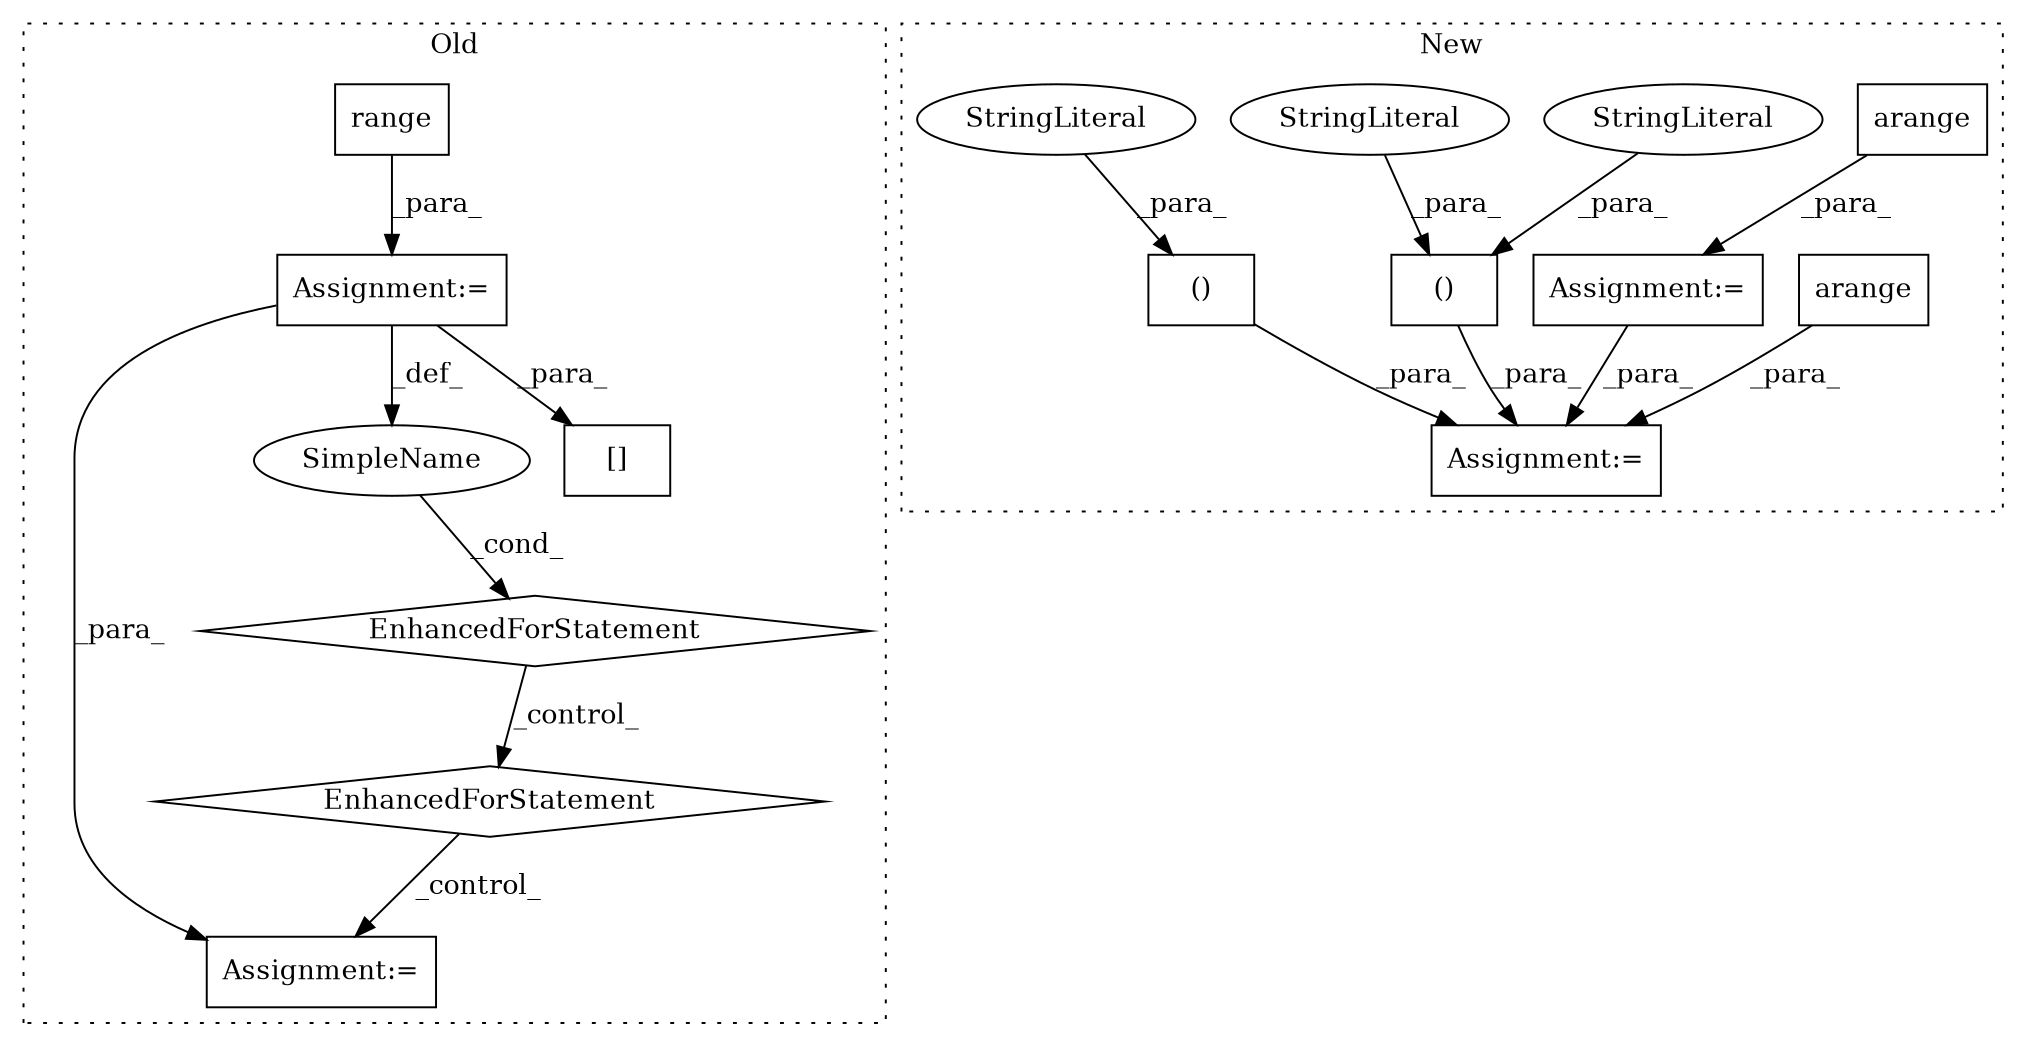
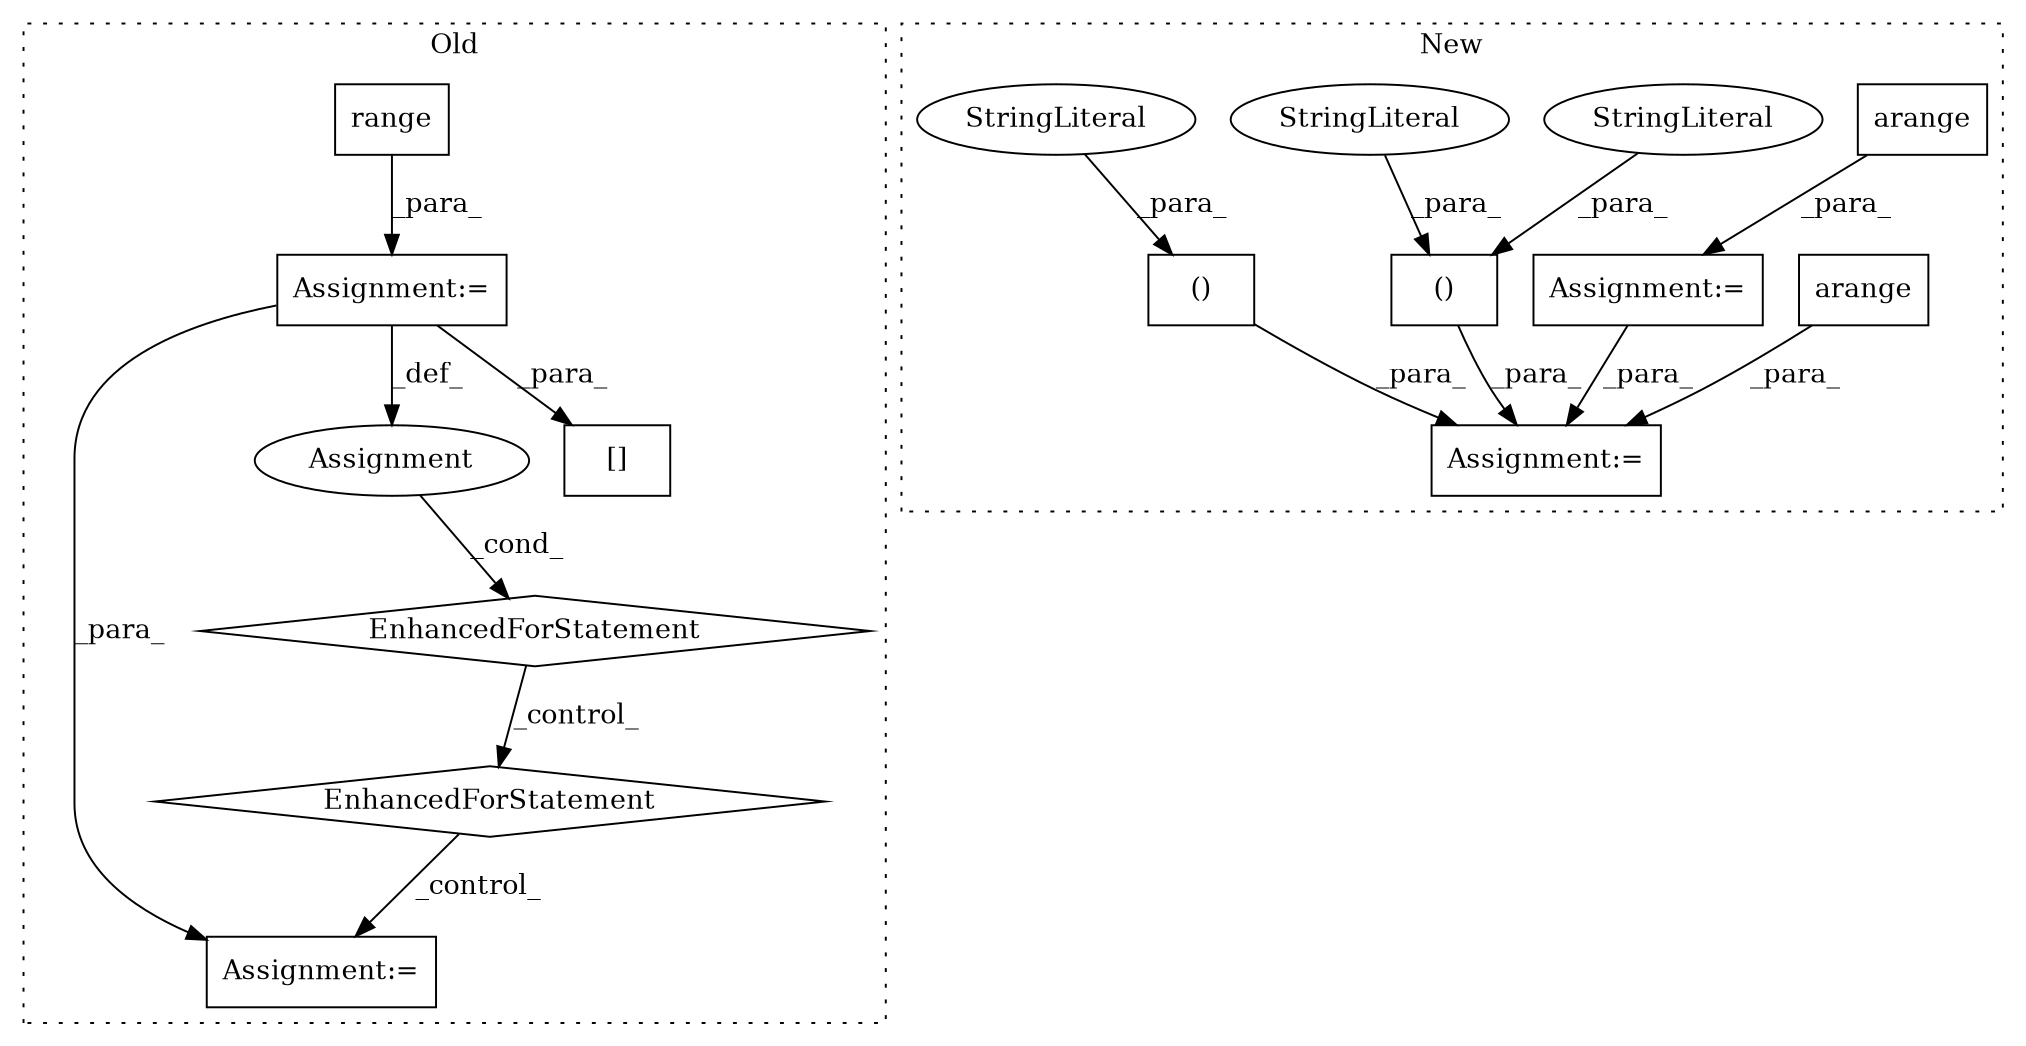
(392, 461) -> (392, 461)
